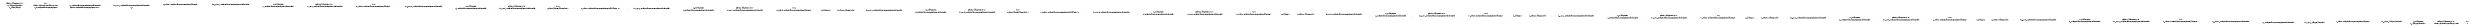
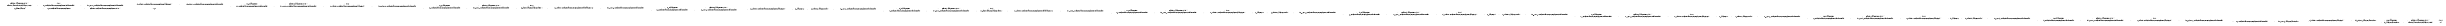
(15, 6) -> none
(794, 8) -> none
